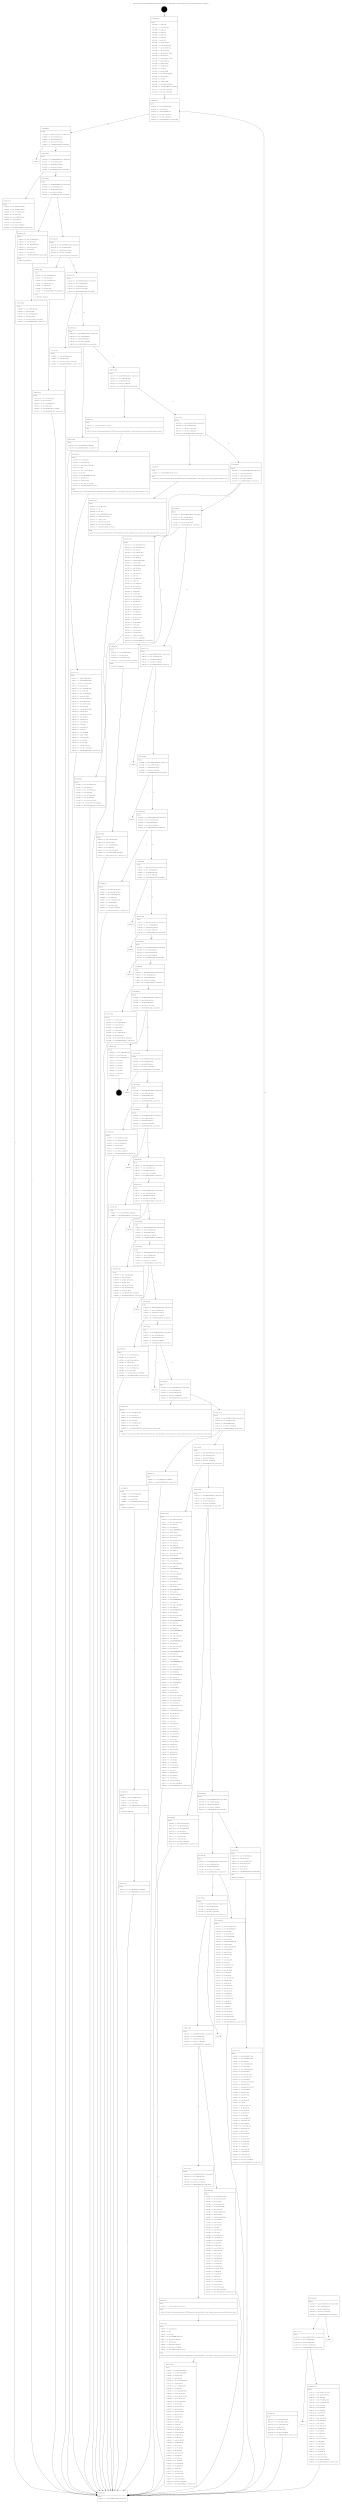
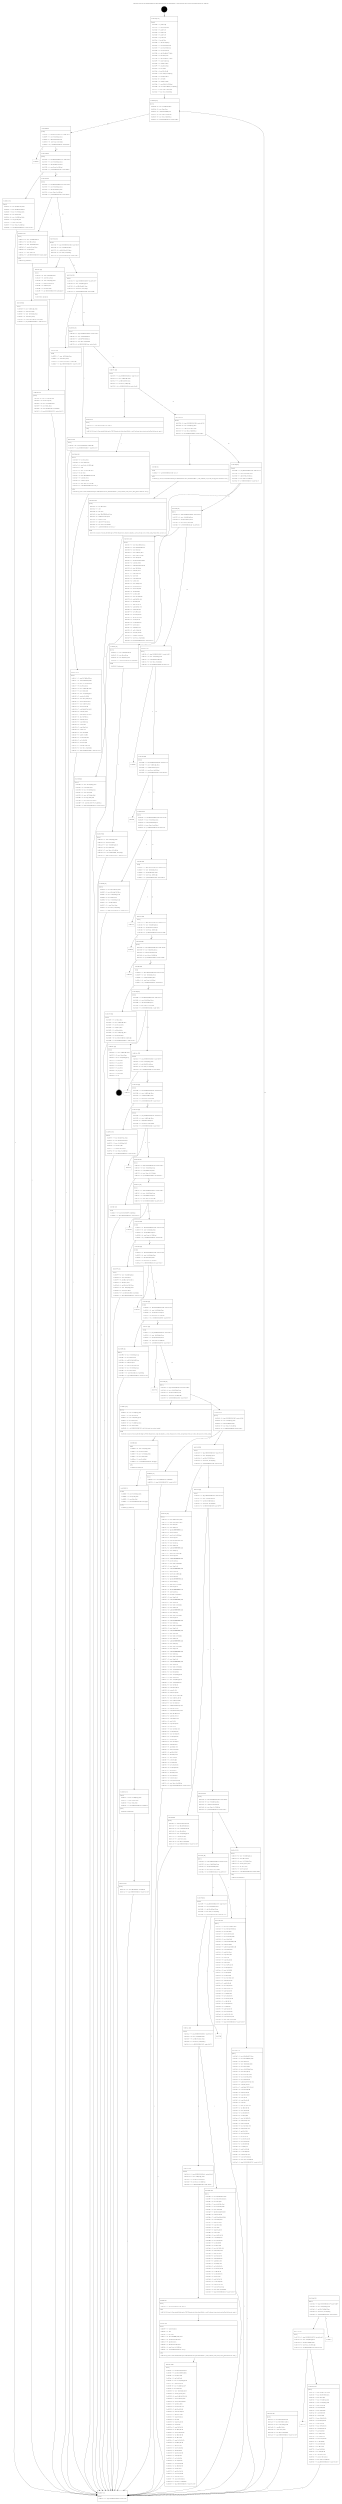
none -> (143, 1455)
